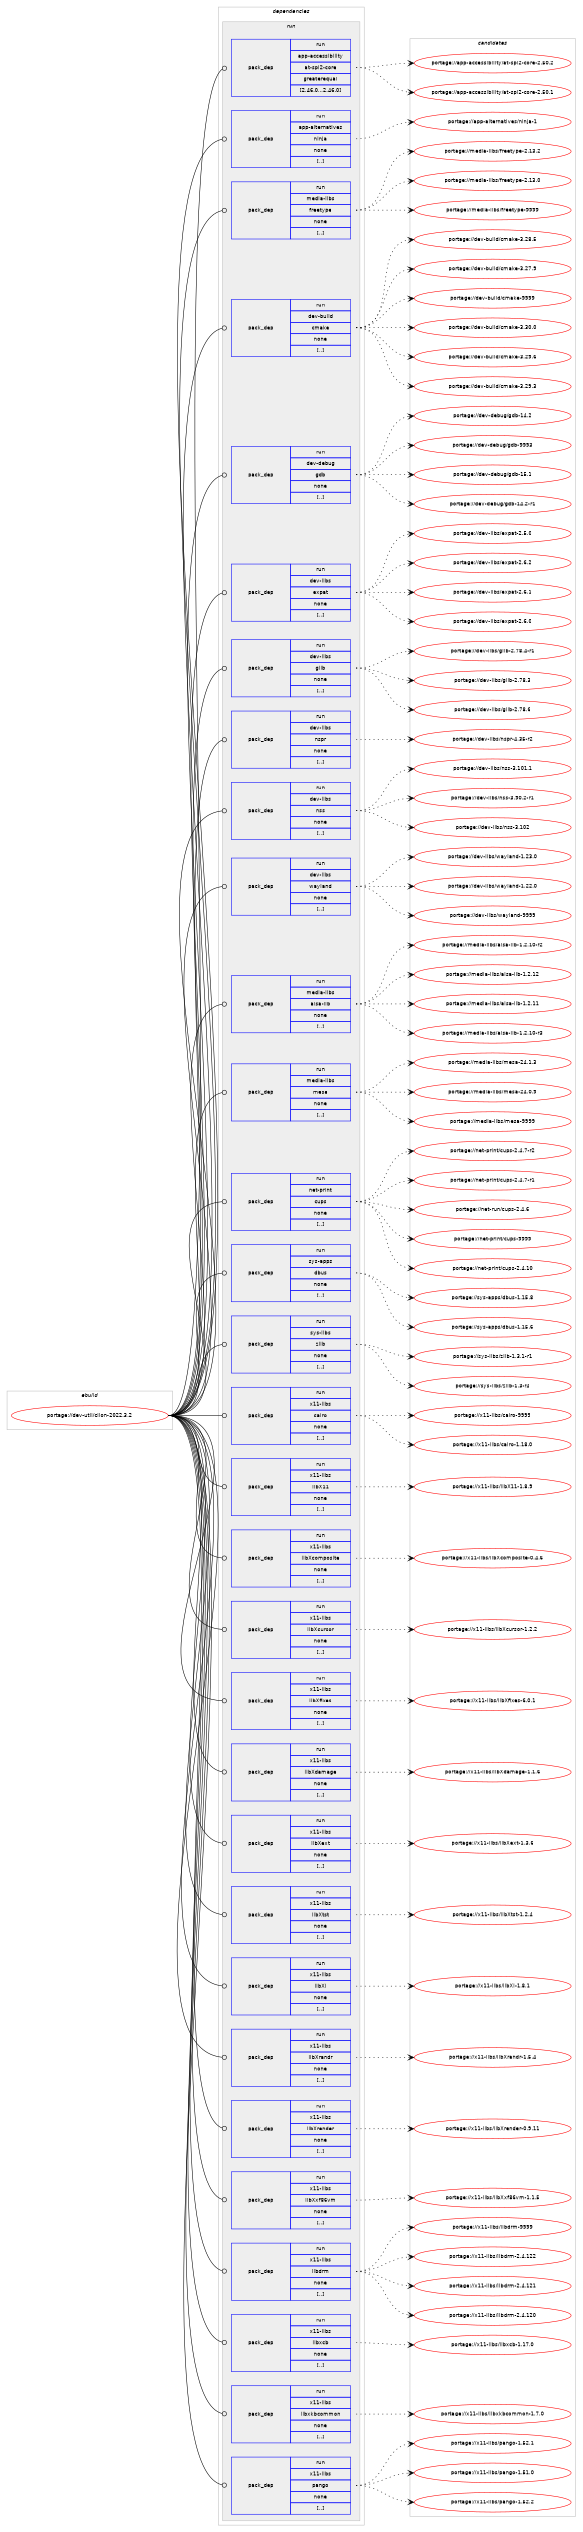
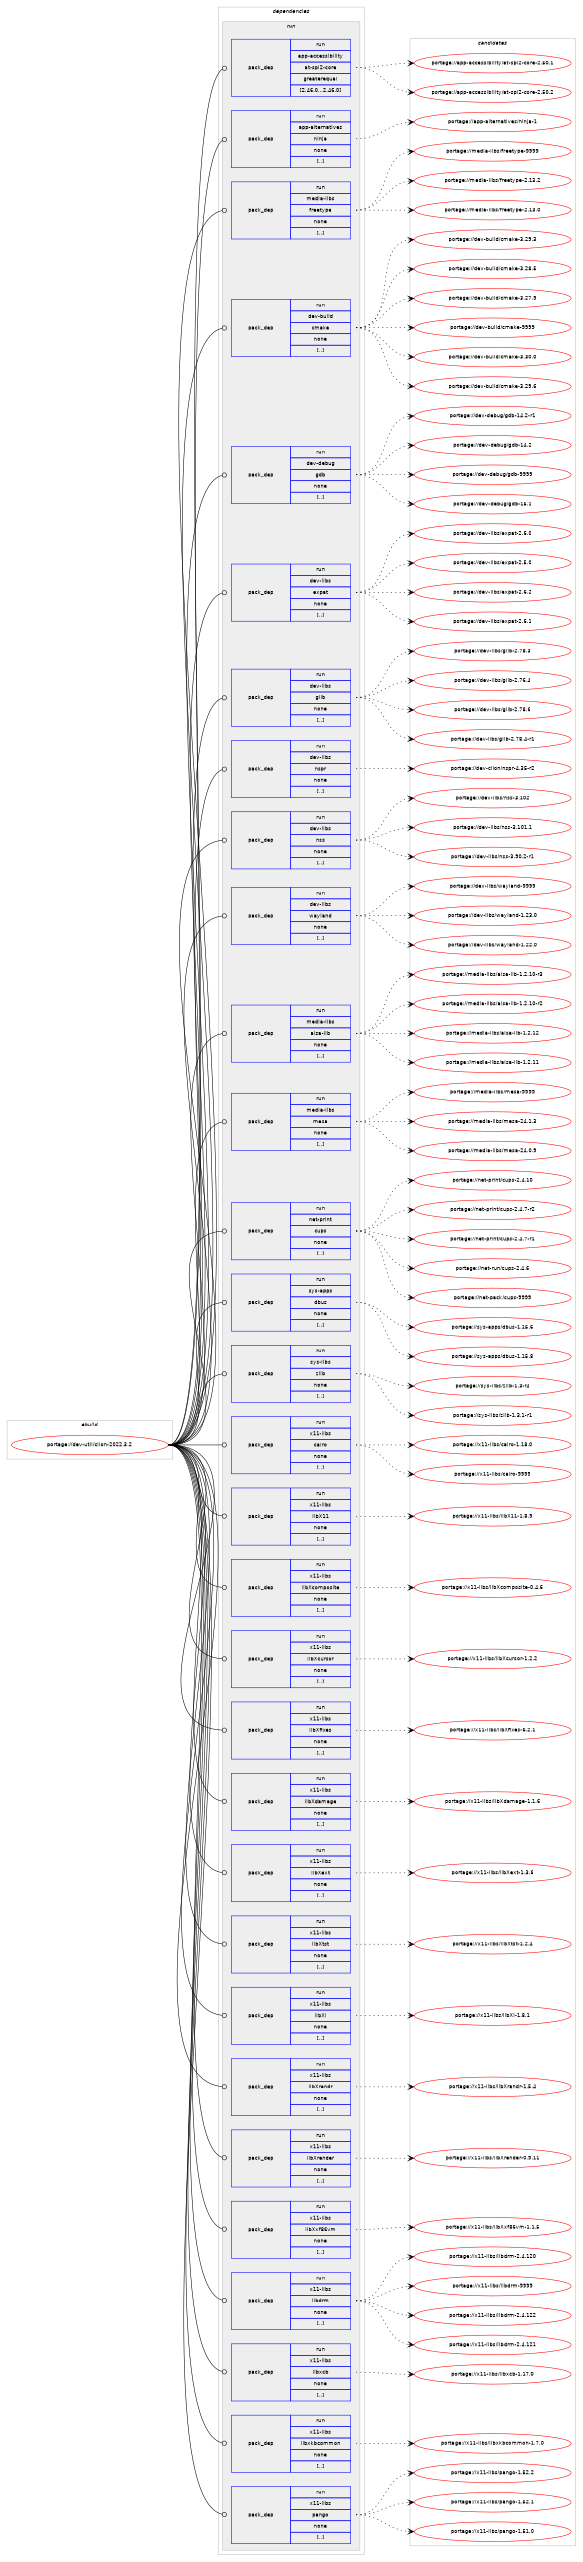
(493, 445) -> (493, 475)
none -> (493, 681)
(493, 739) -> (493, 769)
(493, 1239) -> (493, 1298)
(493, 1701) -> (493, 1730)
